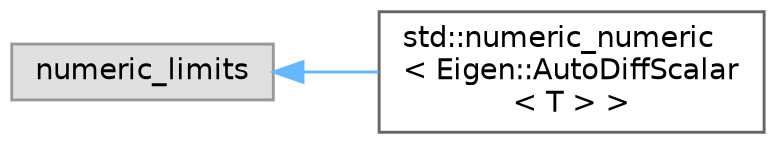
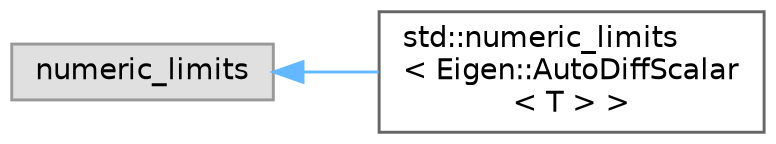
(572, 72) -> (572, 72)
